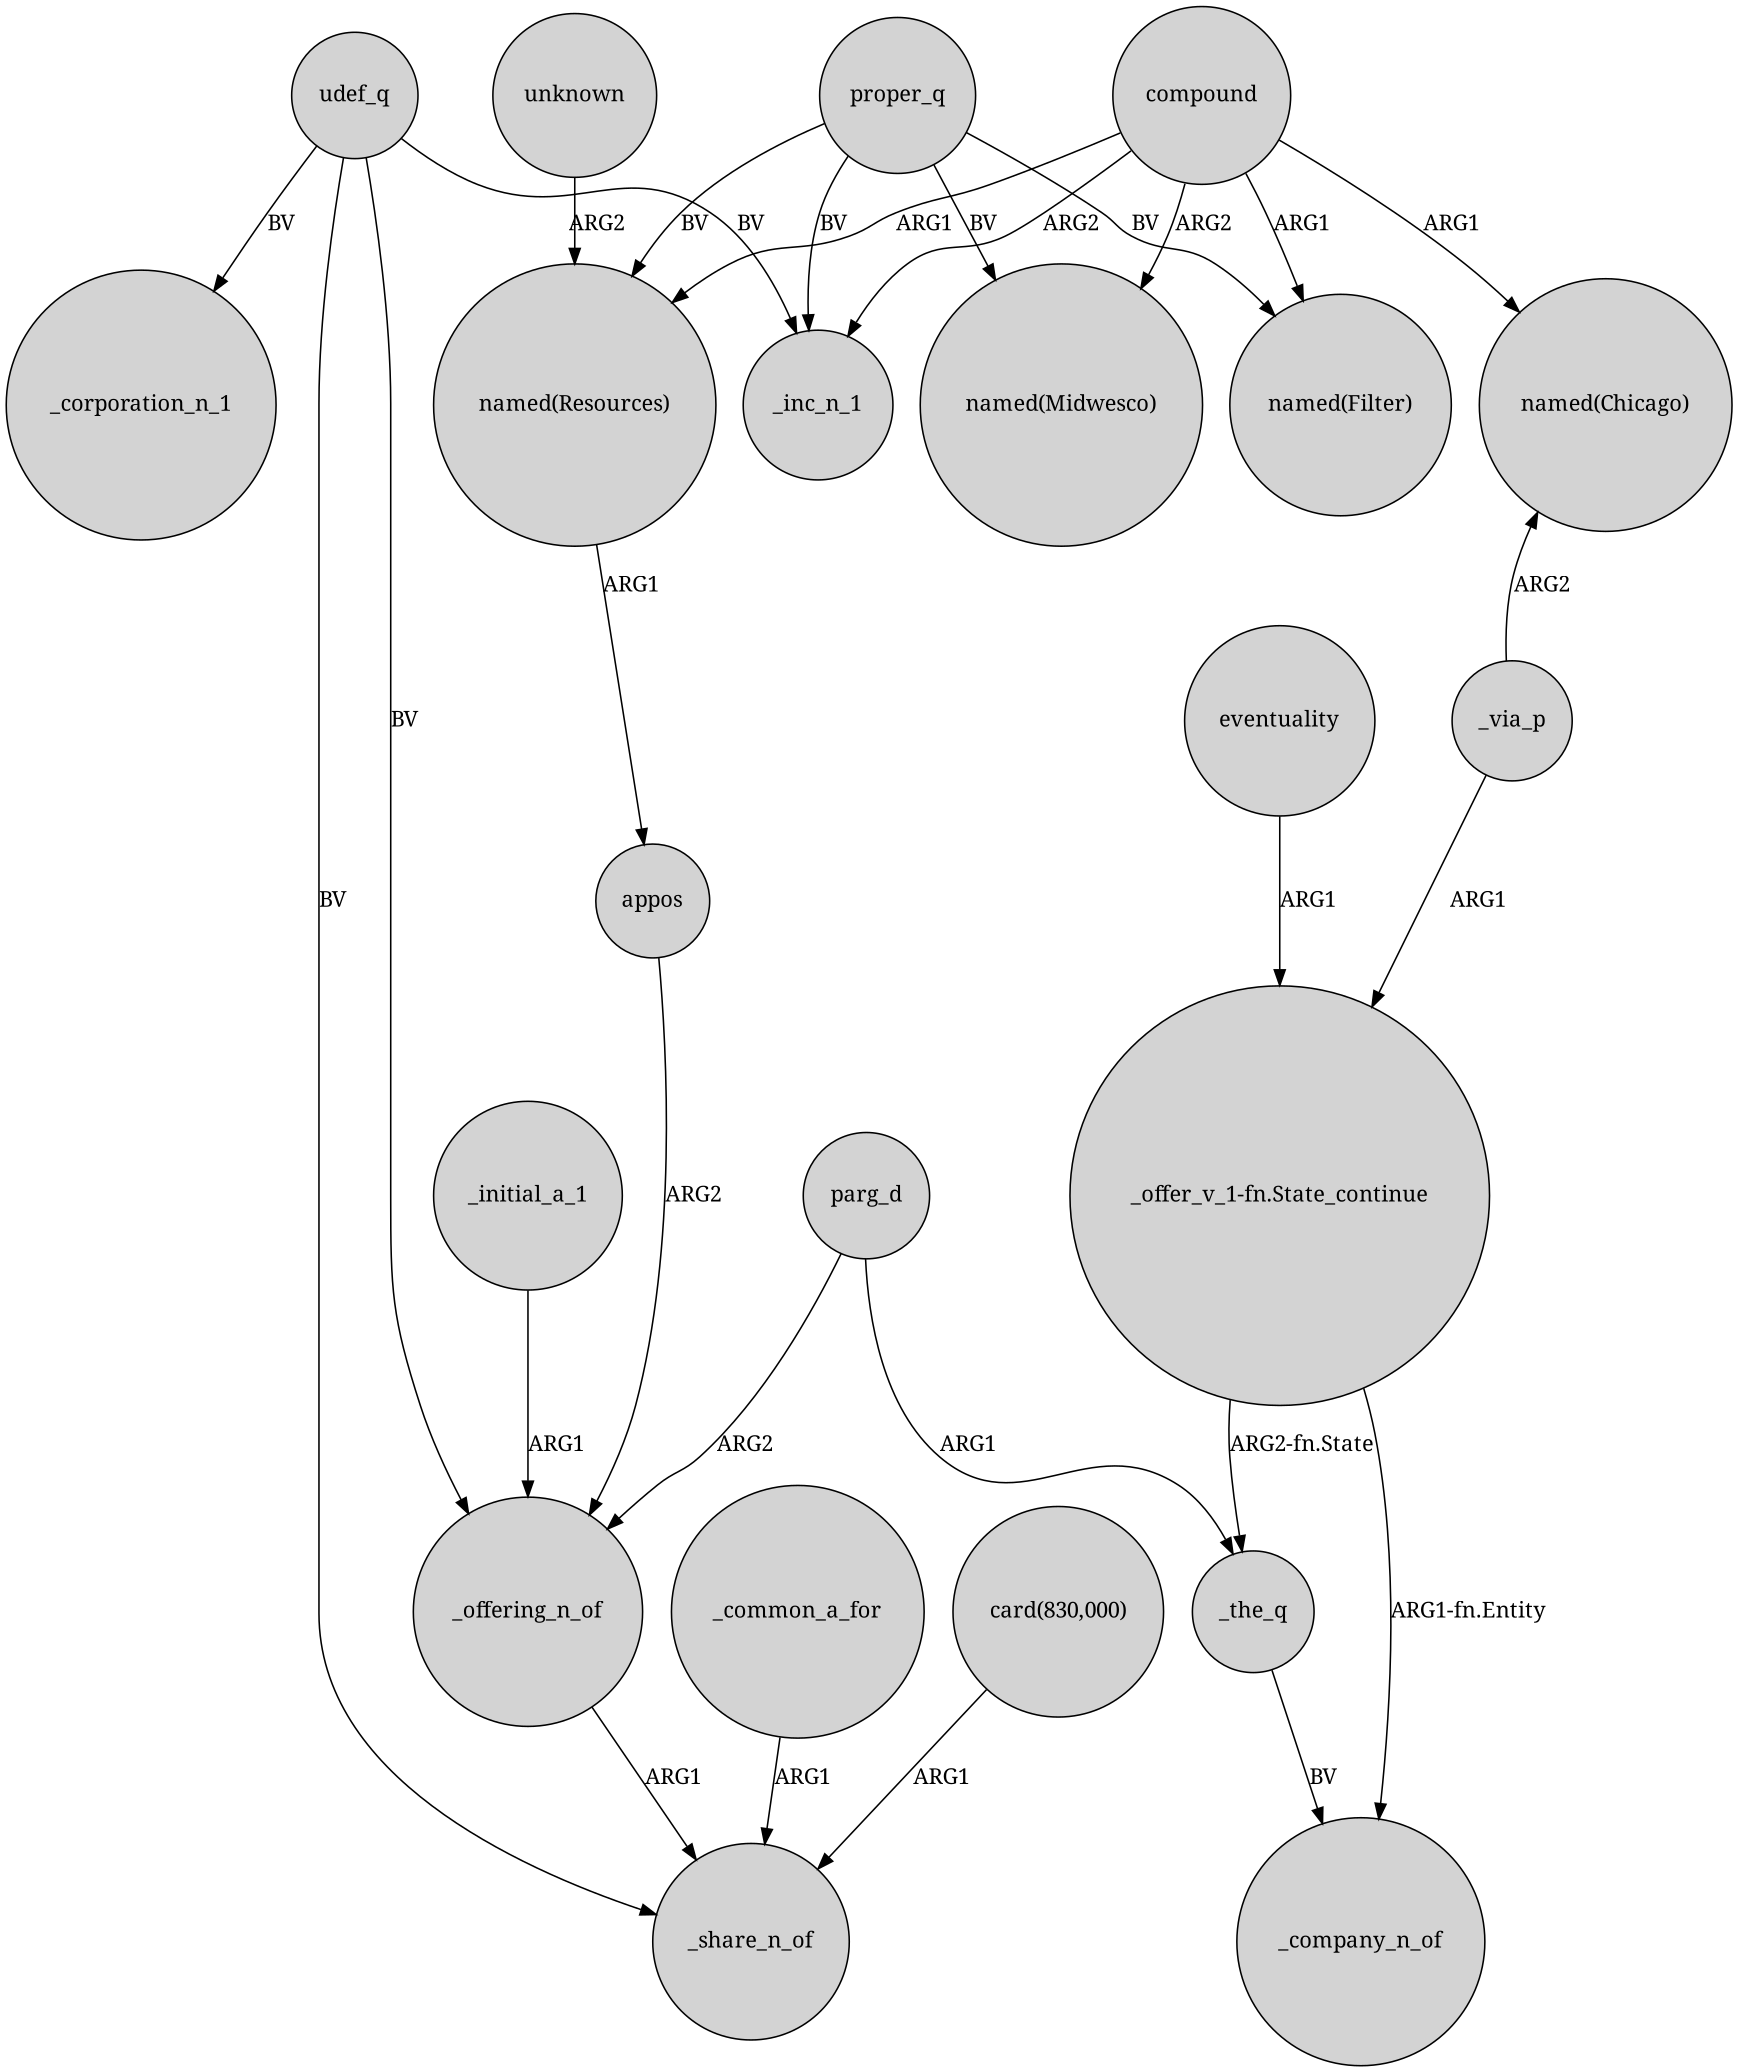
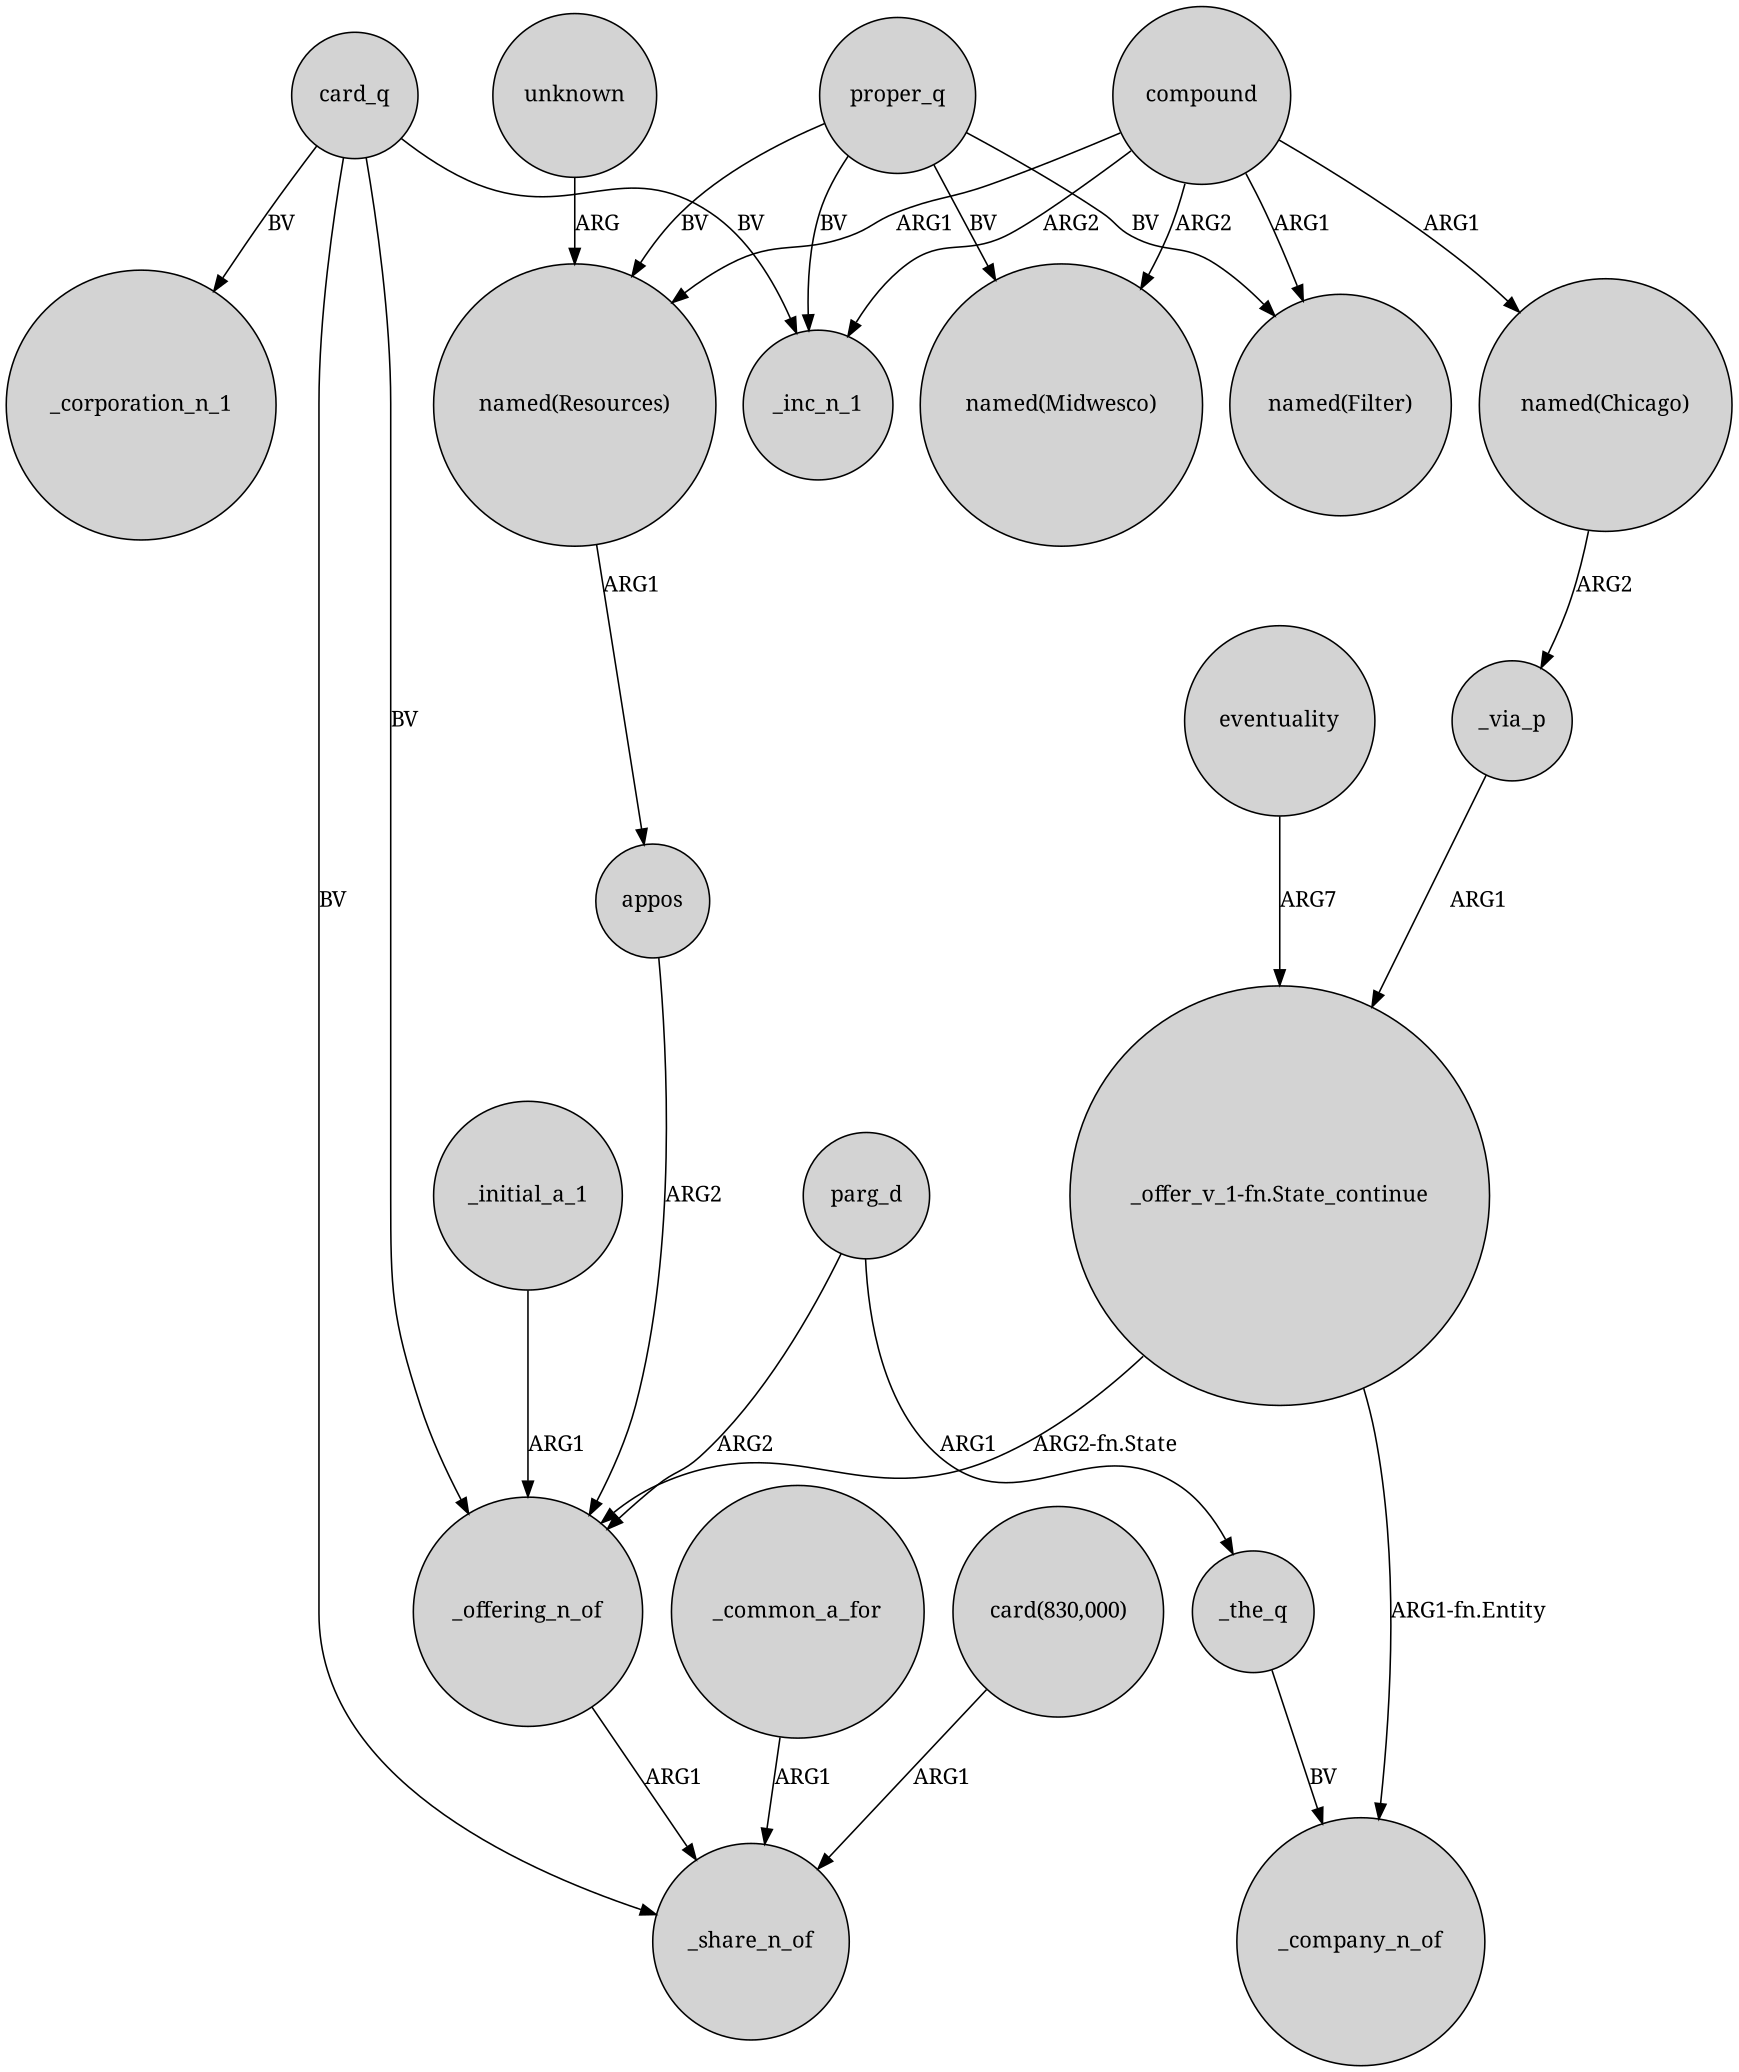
(355, 95) -> (355, 95)
(597, 224) -> (597, 224)
(1510, 592) -> (1573, 594)
(1309, 901) -> (1309, 901)
(1231, 1468) -> (890, 1477)
